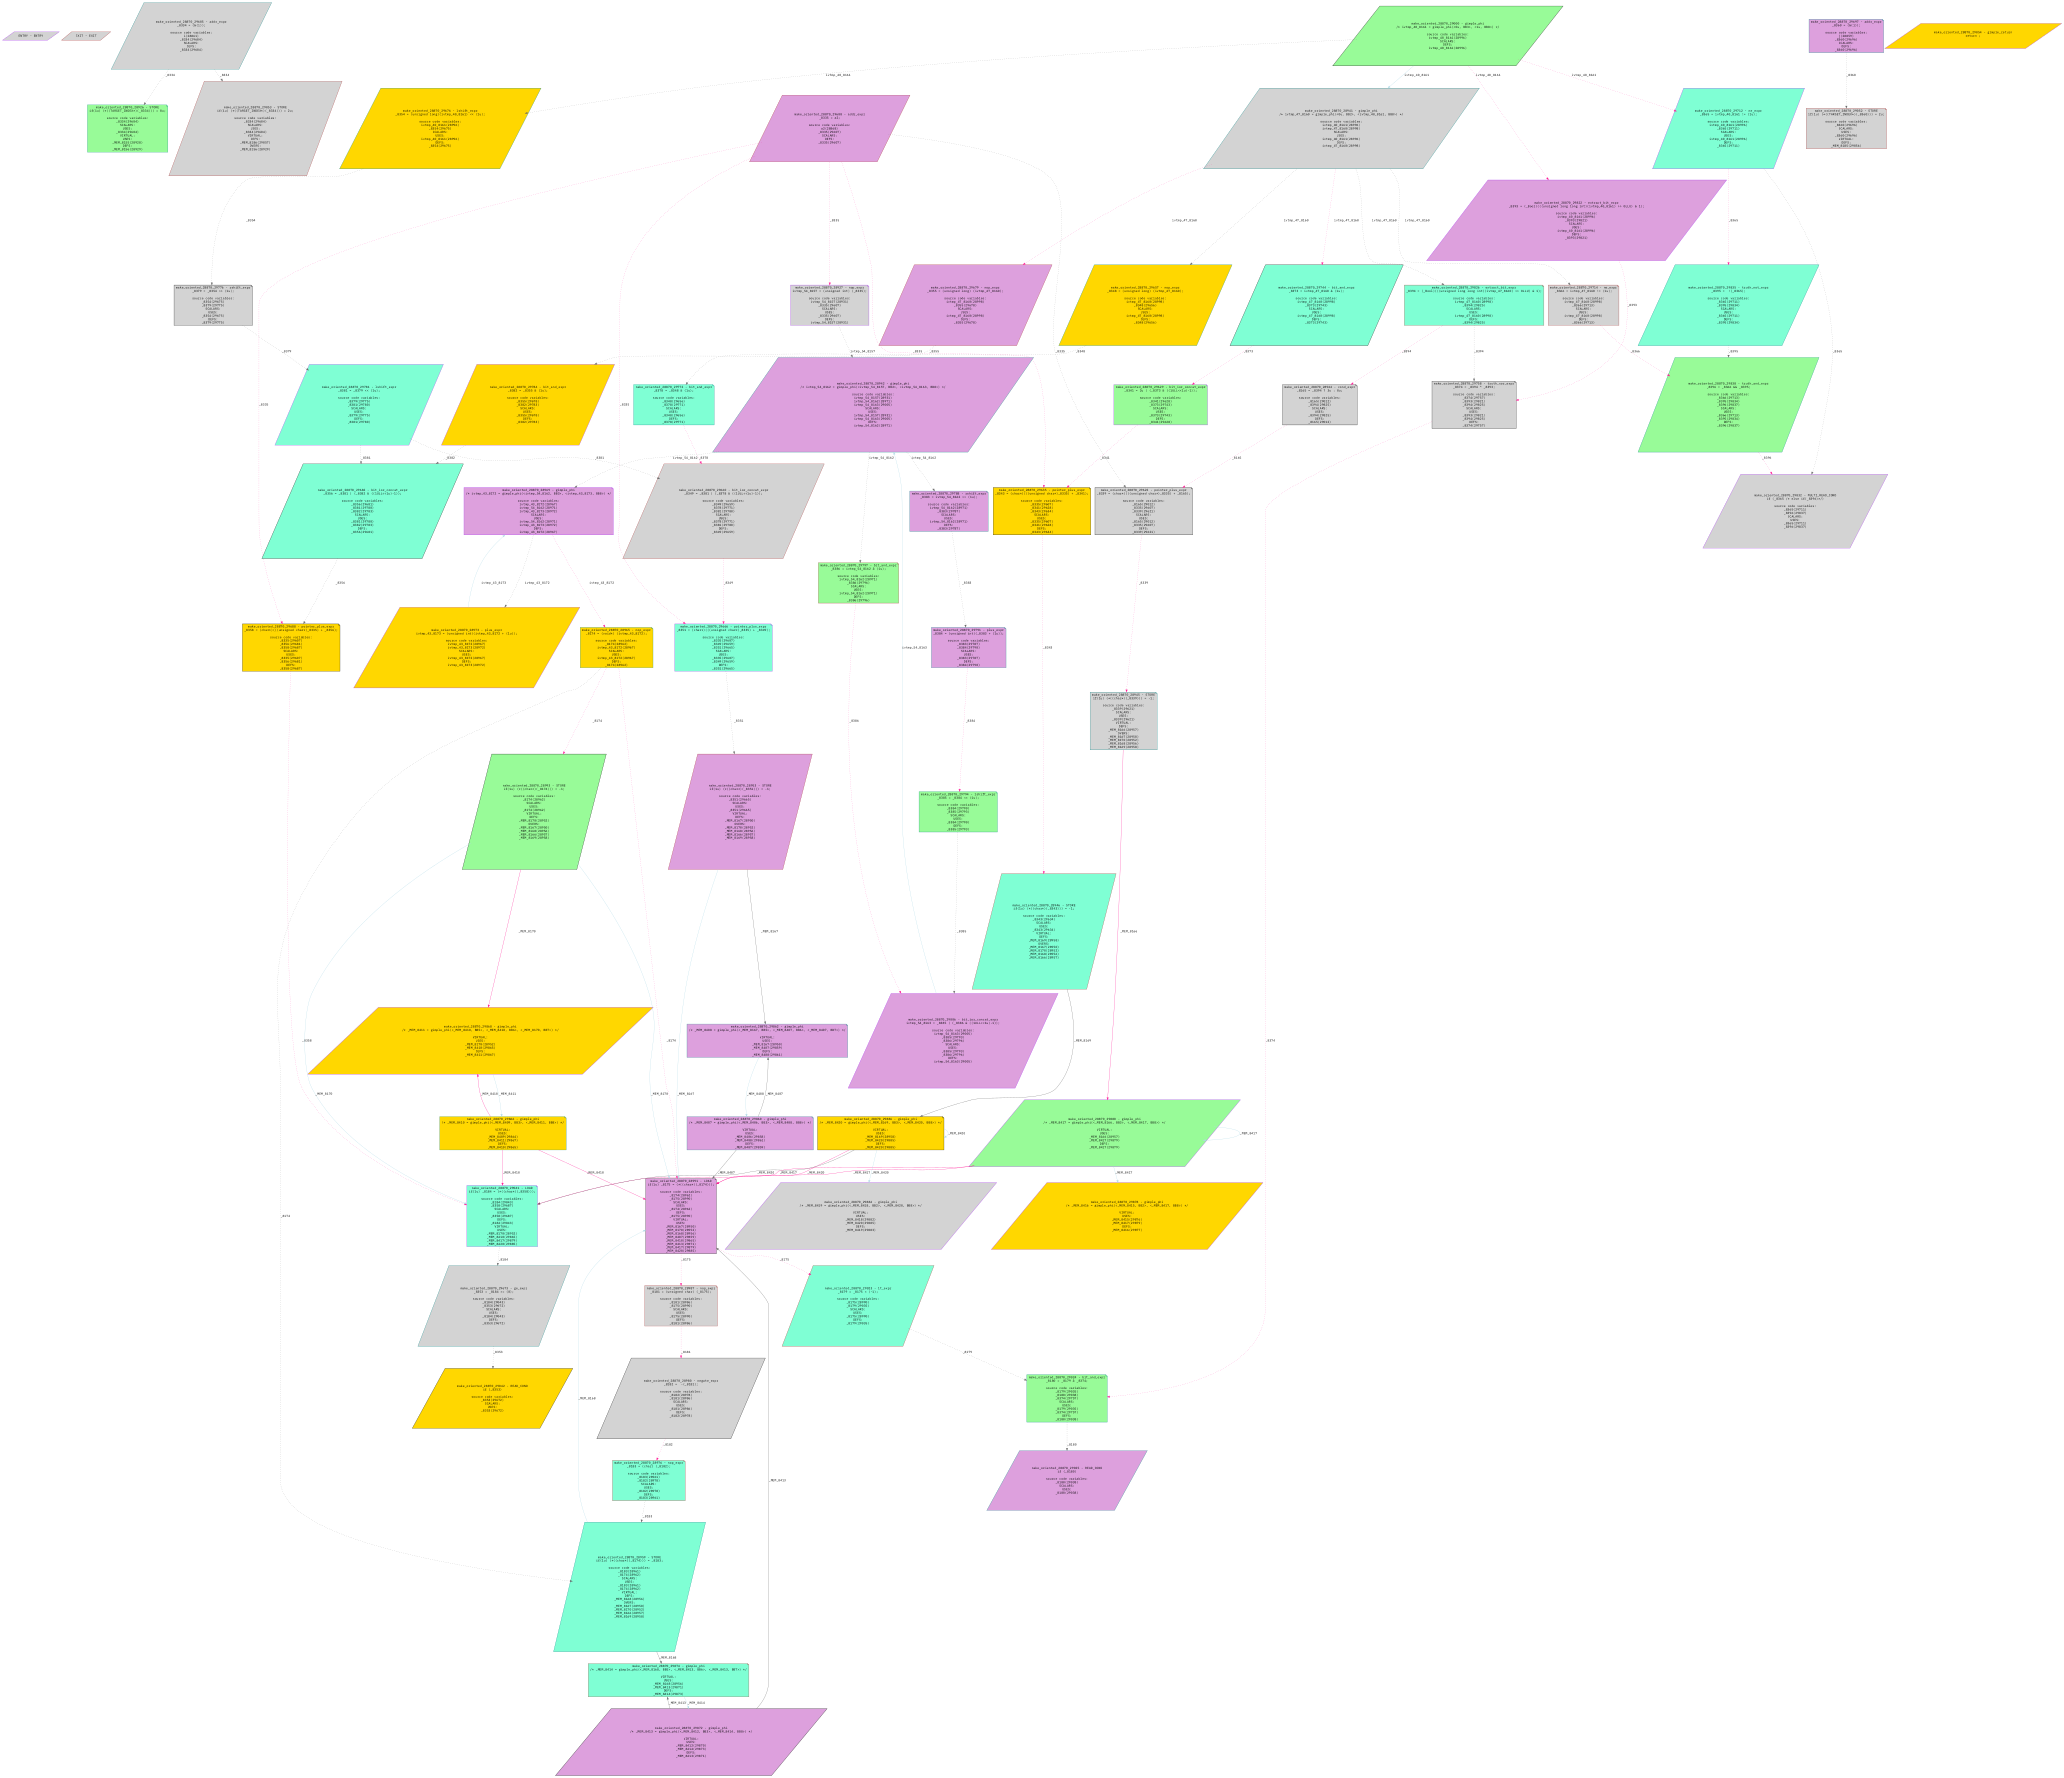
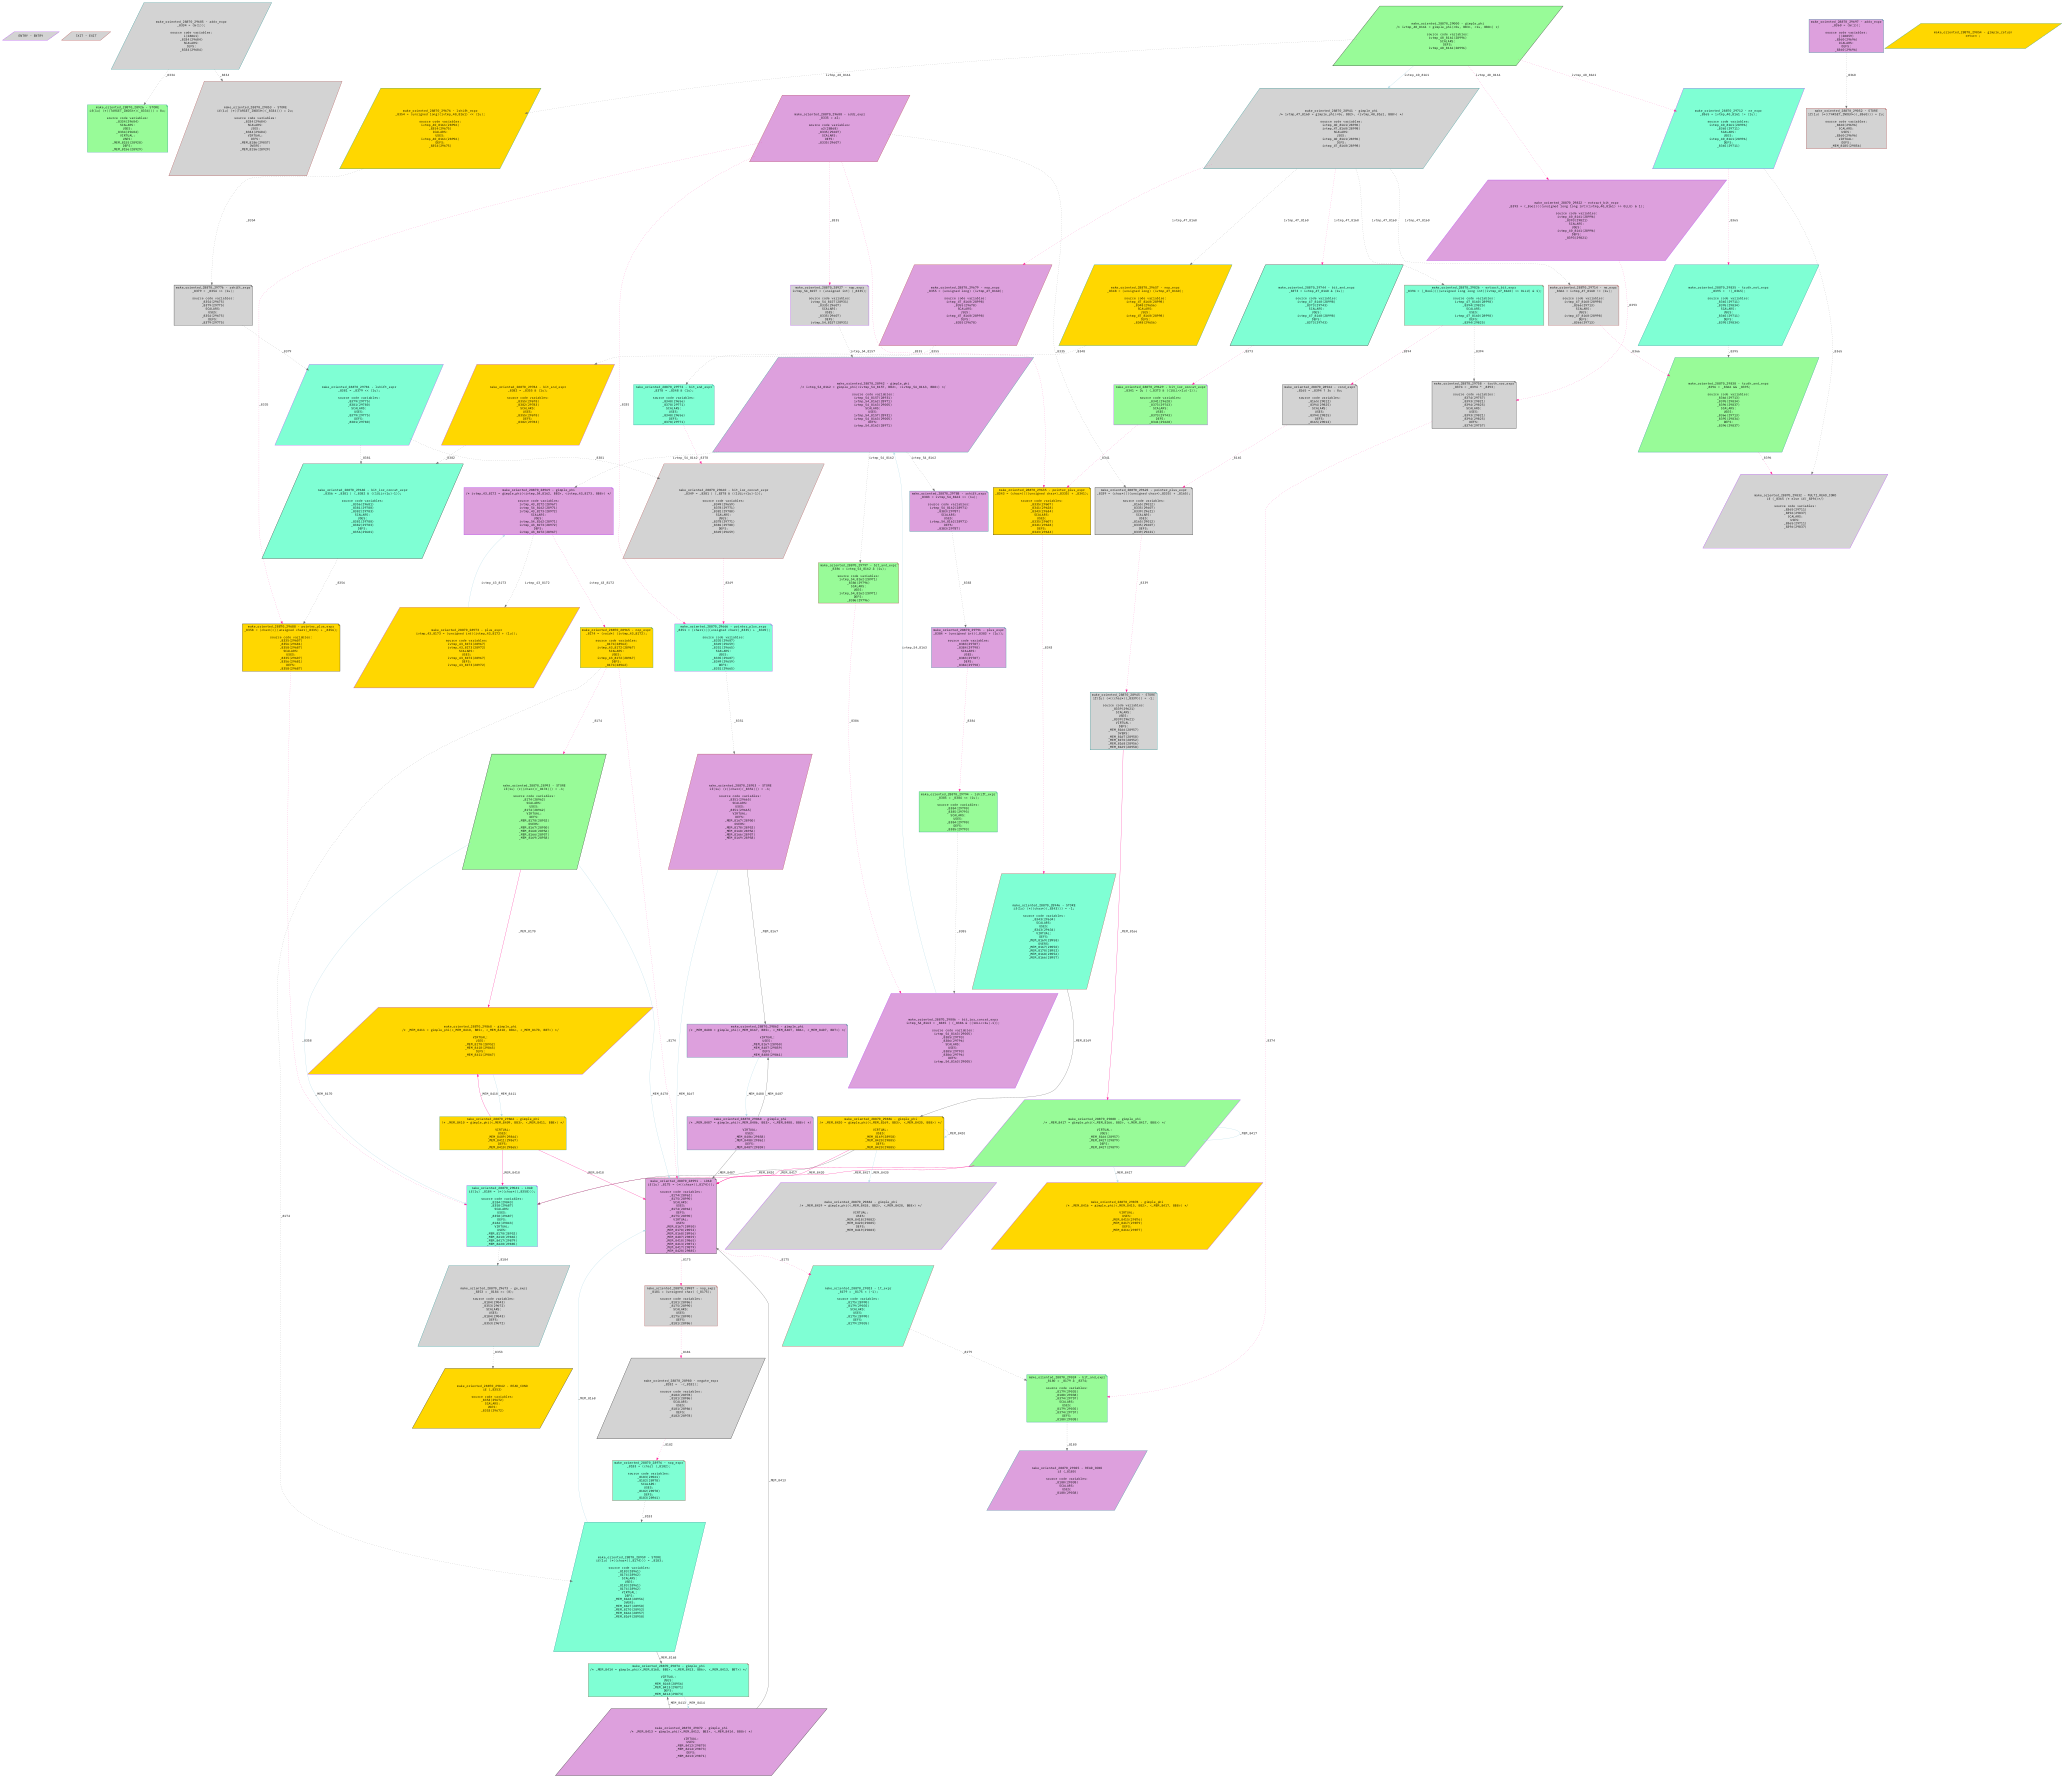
(1973, 36) -> (1973, 36)
